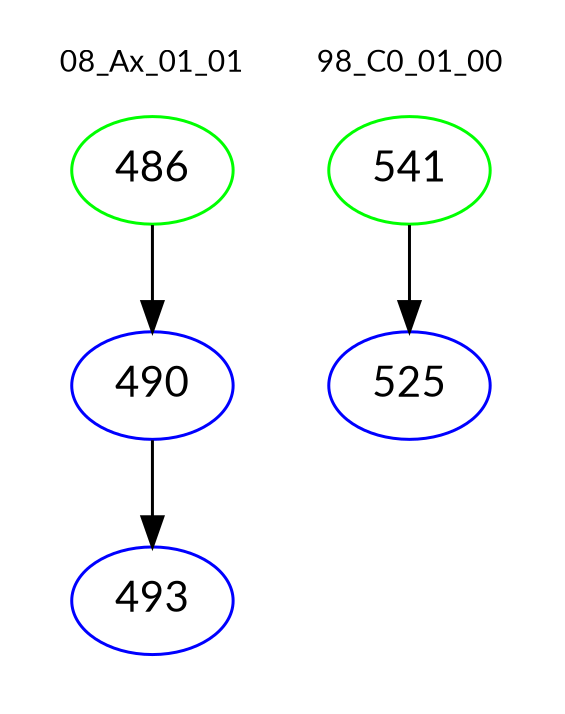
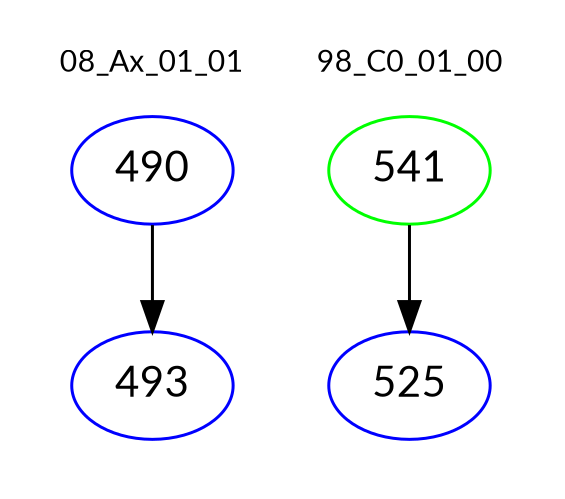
(152, 170) -> none
